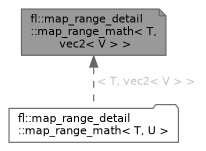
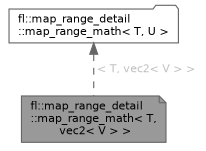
(94, 88) -> (94, 75)
